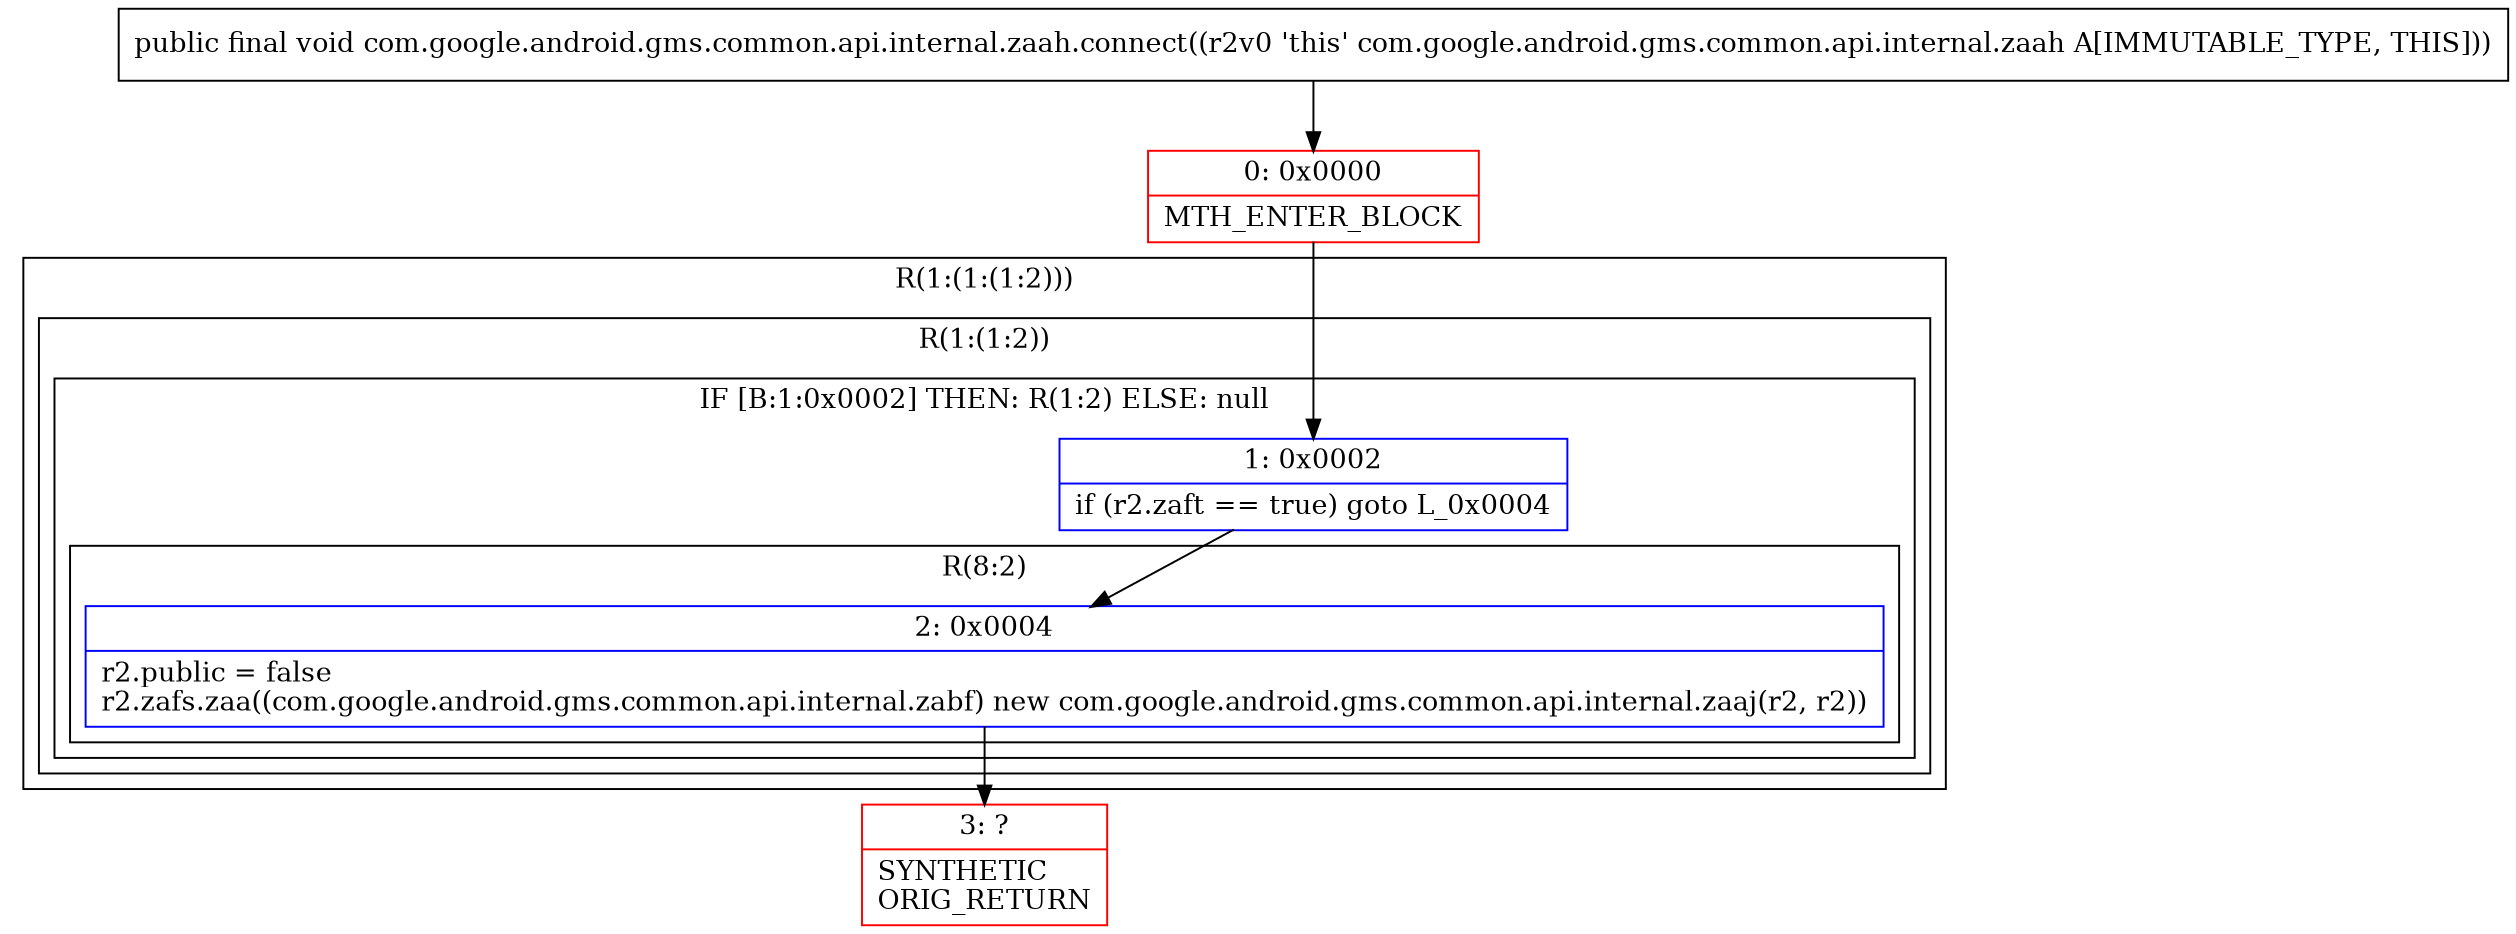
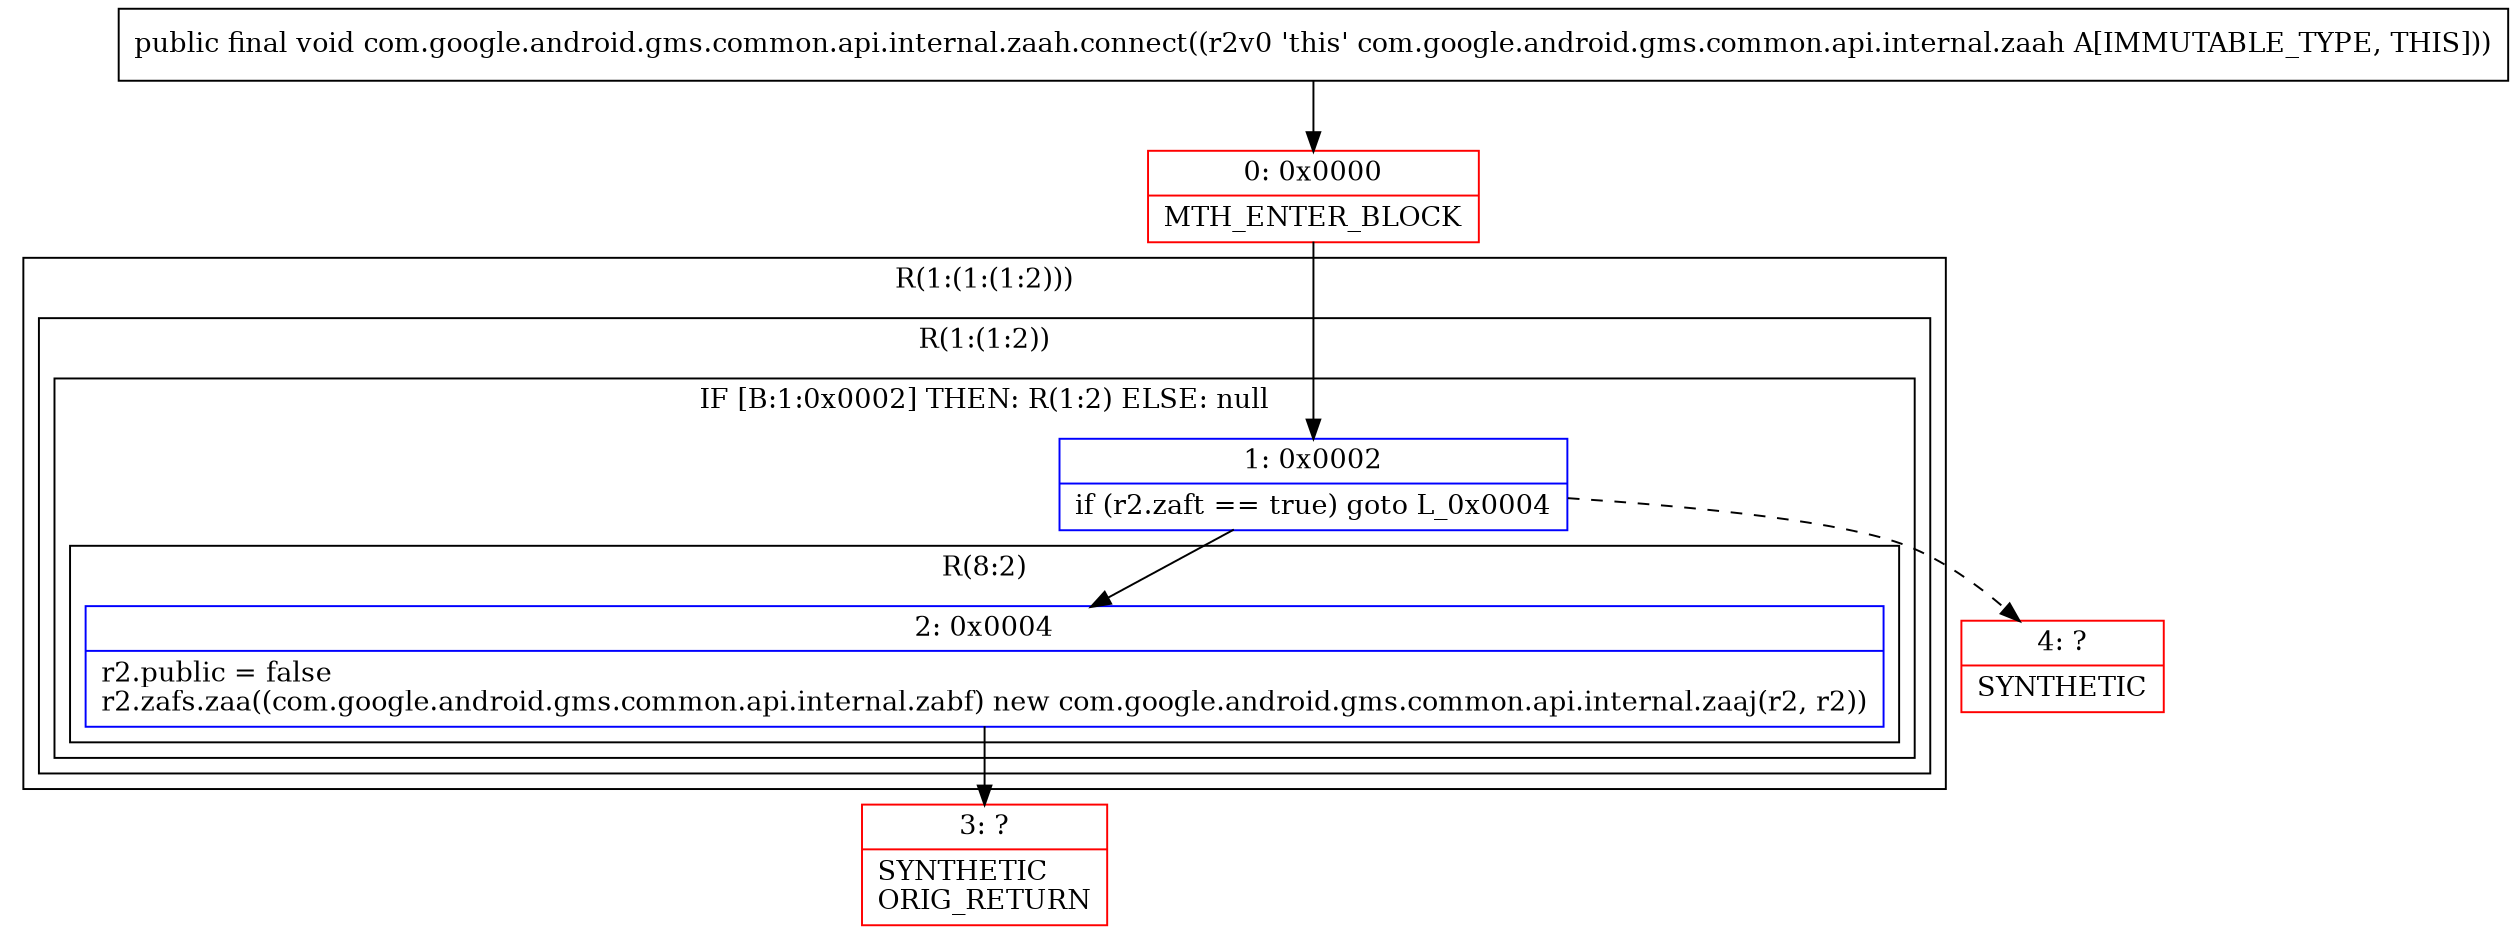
none -> (2063, 666)
